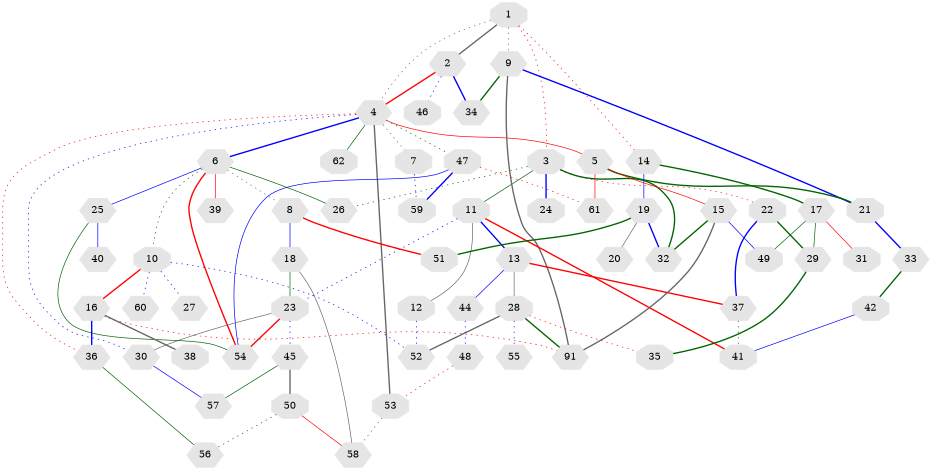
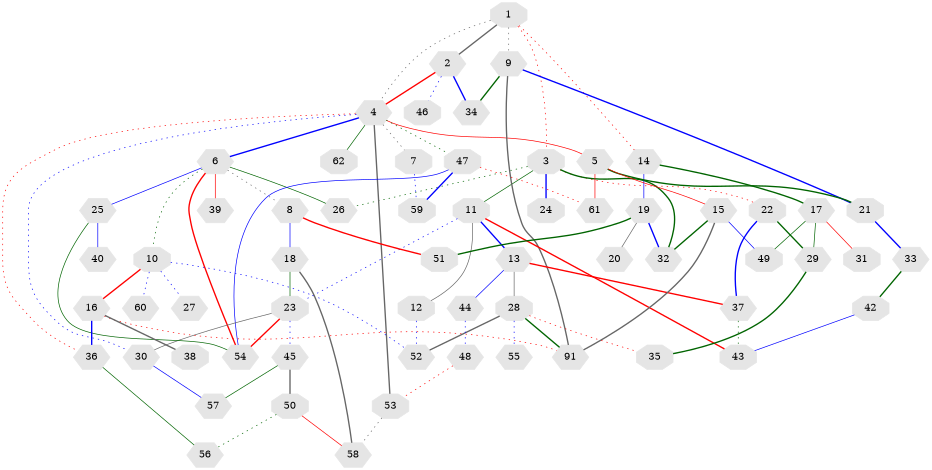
(334, 354) -> (334, 354)
(738, 357) -> (738, 357)
